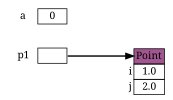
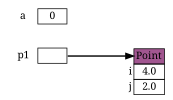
(149, 71) -> (149, 71)
